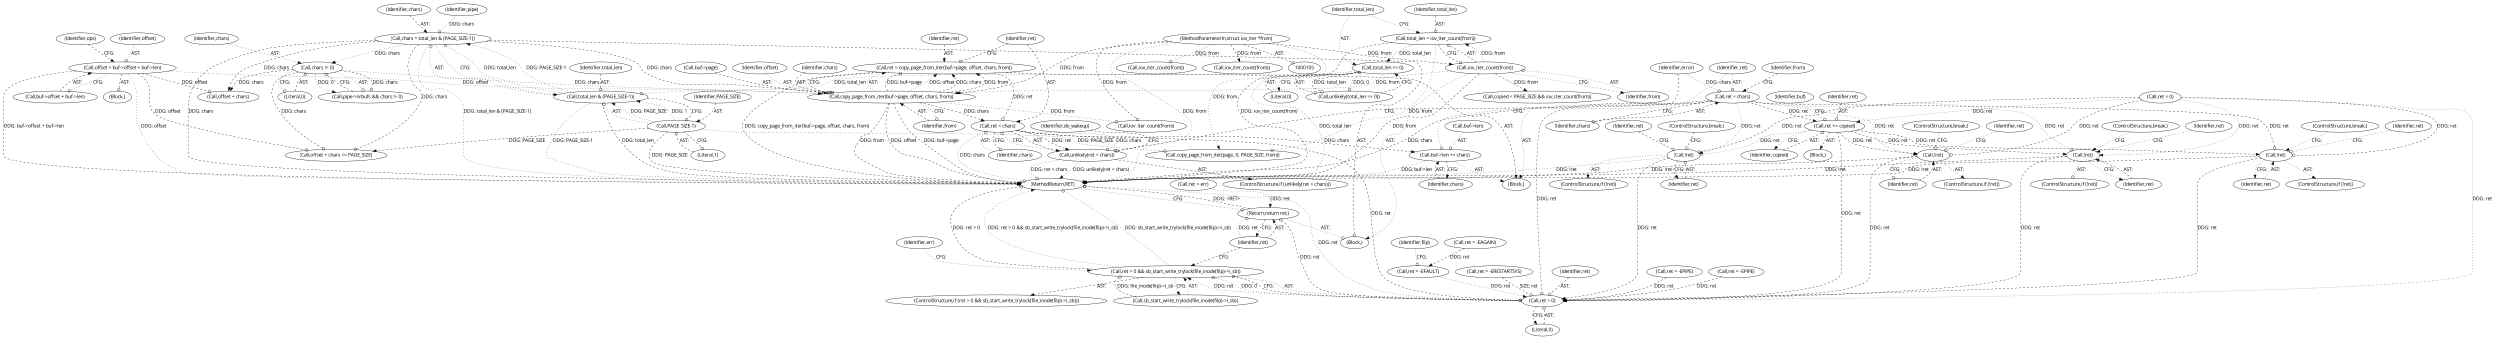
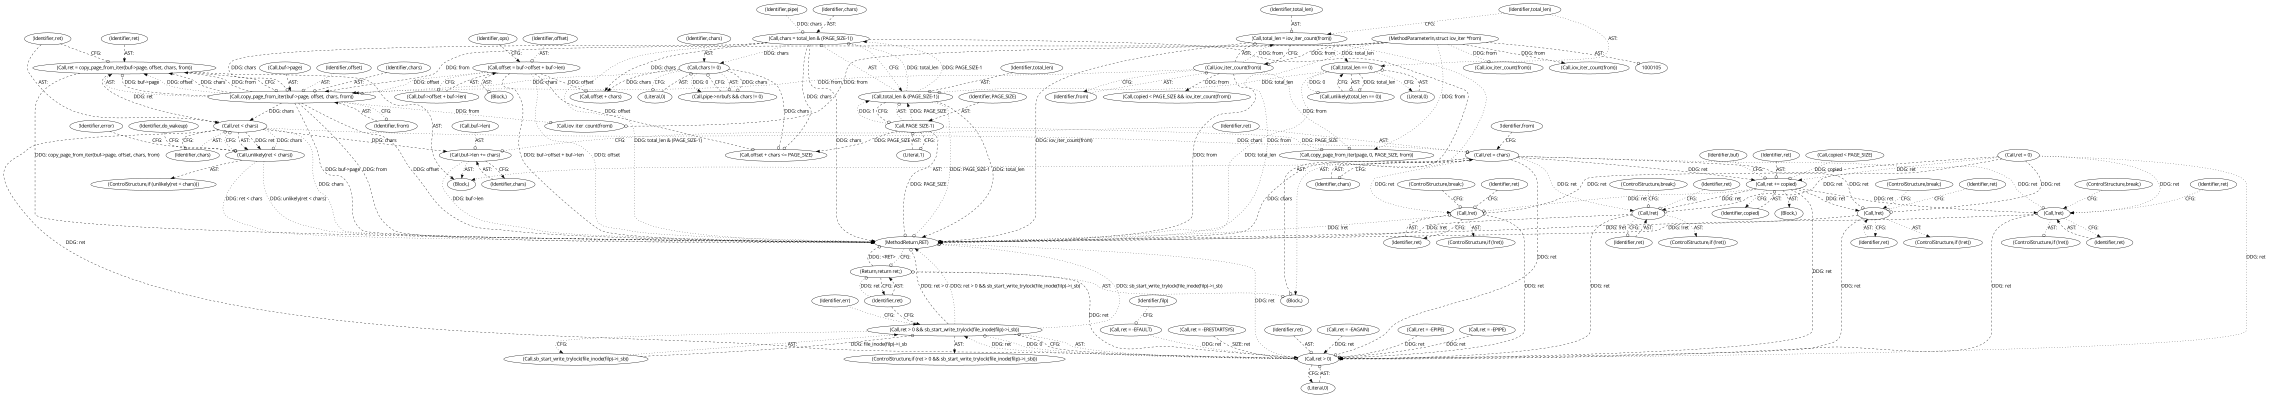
(1701, 83) -> (866, 136)
none -> (1845, 155)
(1193, 184) -> none
(1448, 256) -> (1334, 343)
